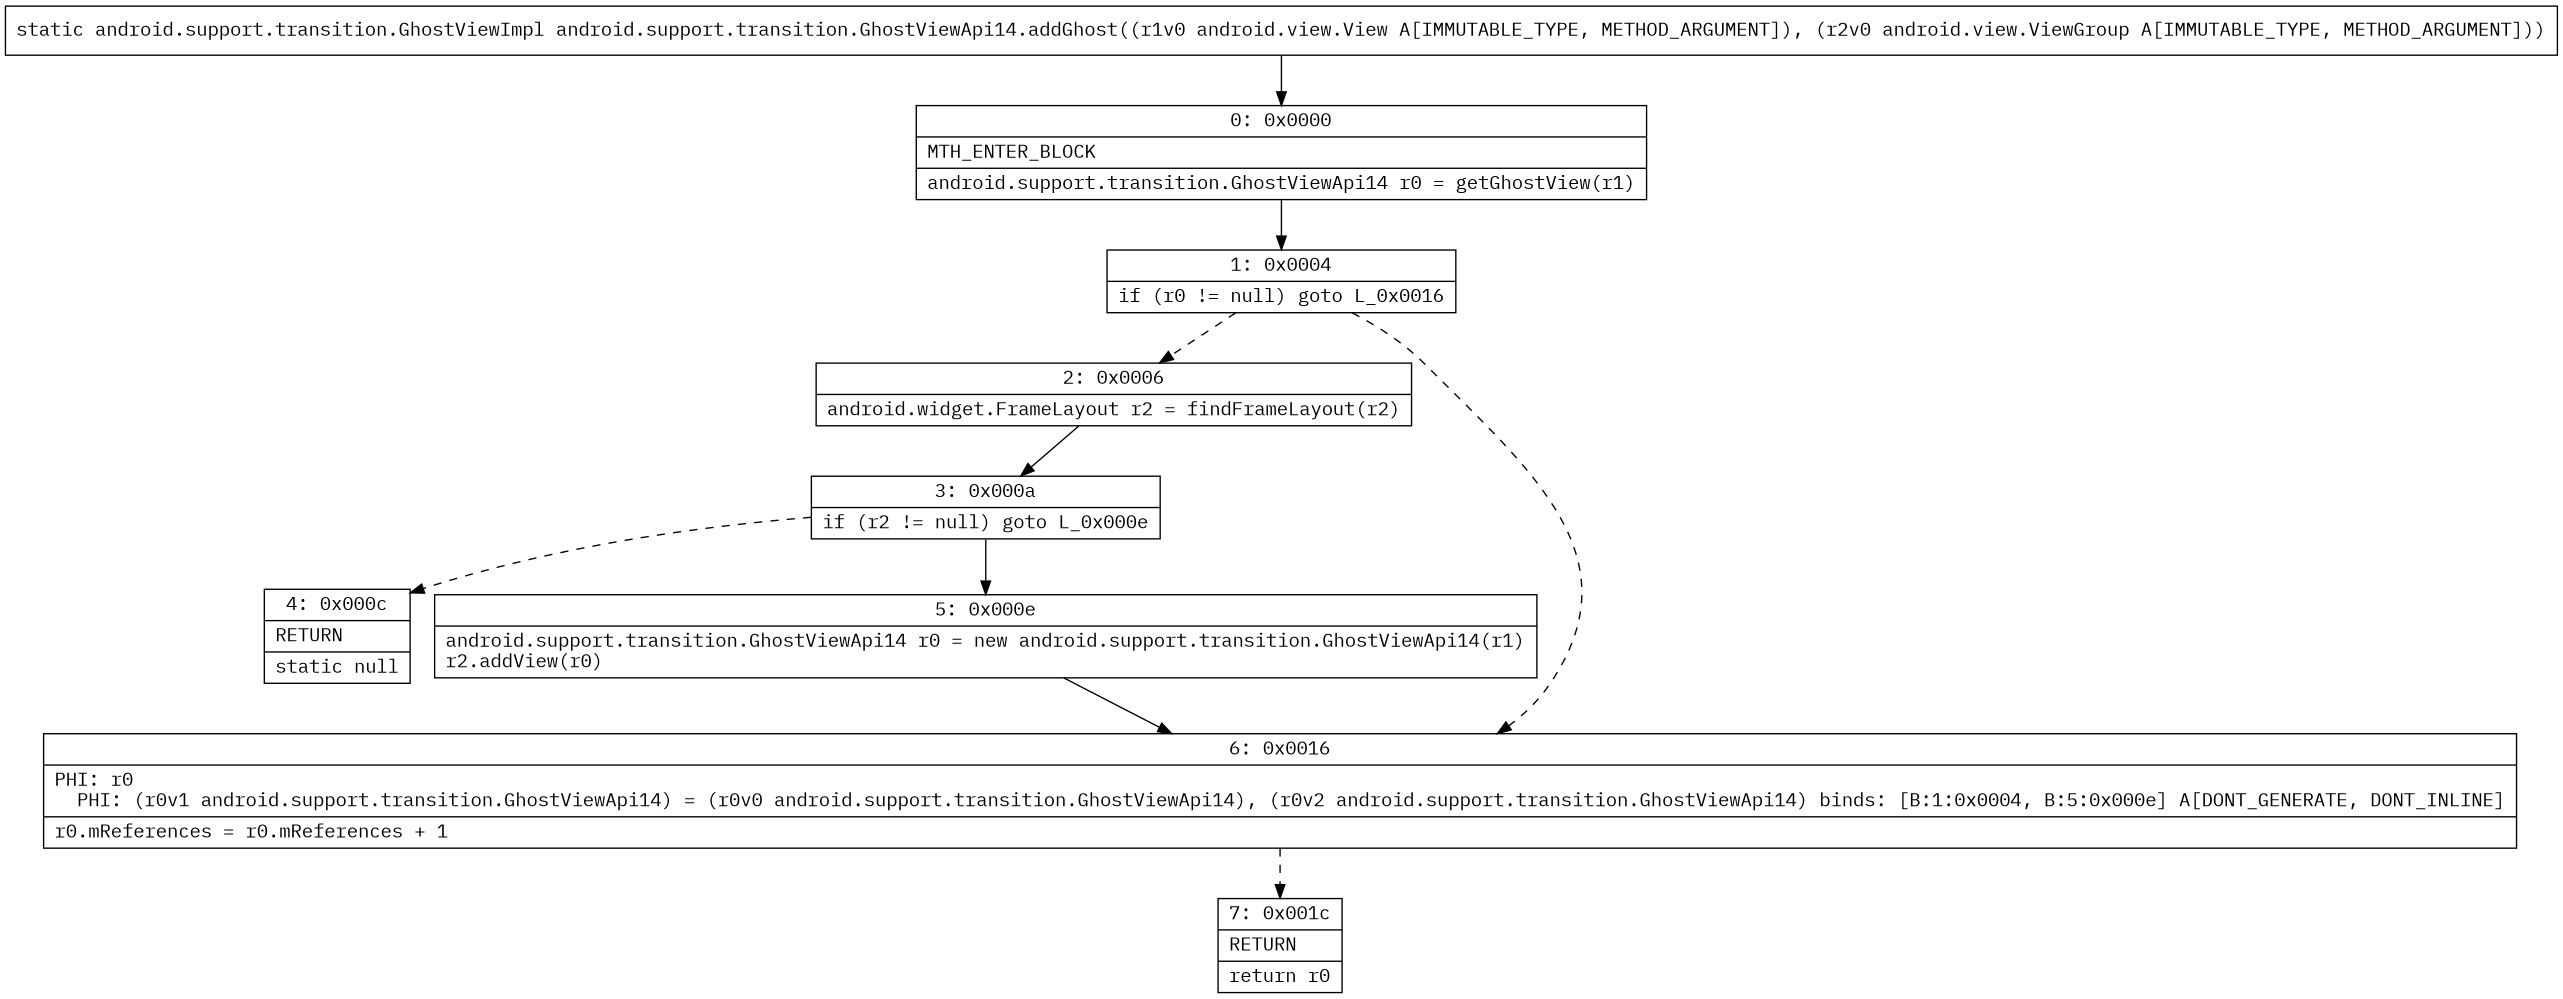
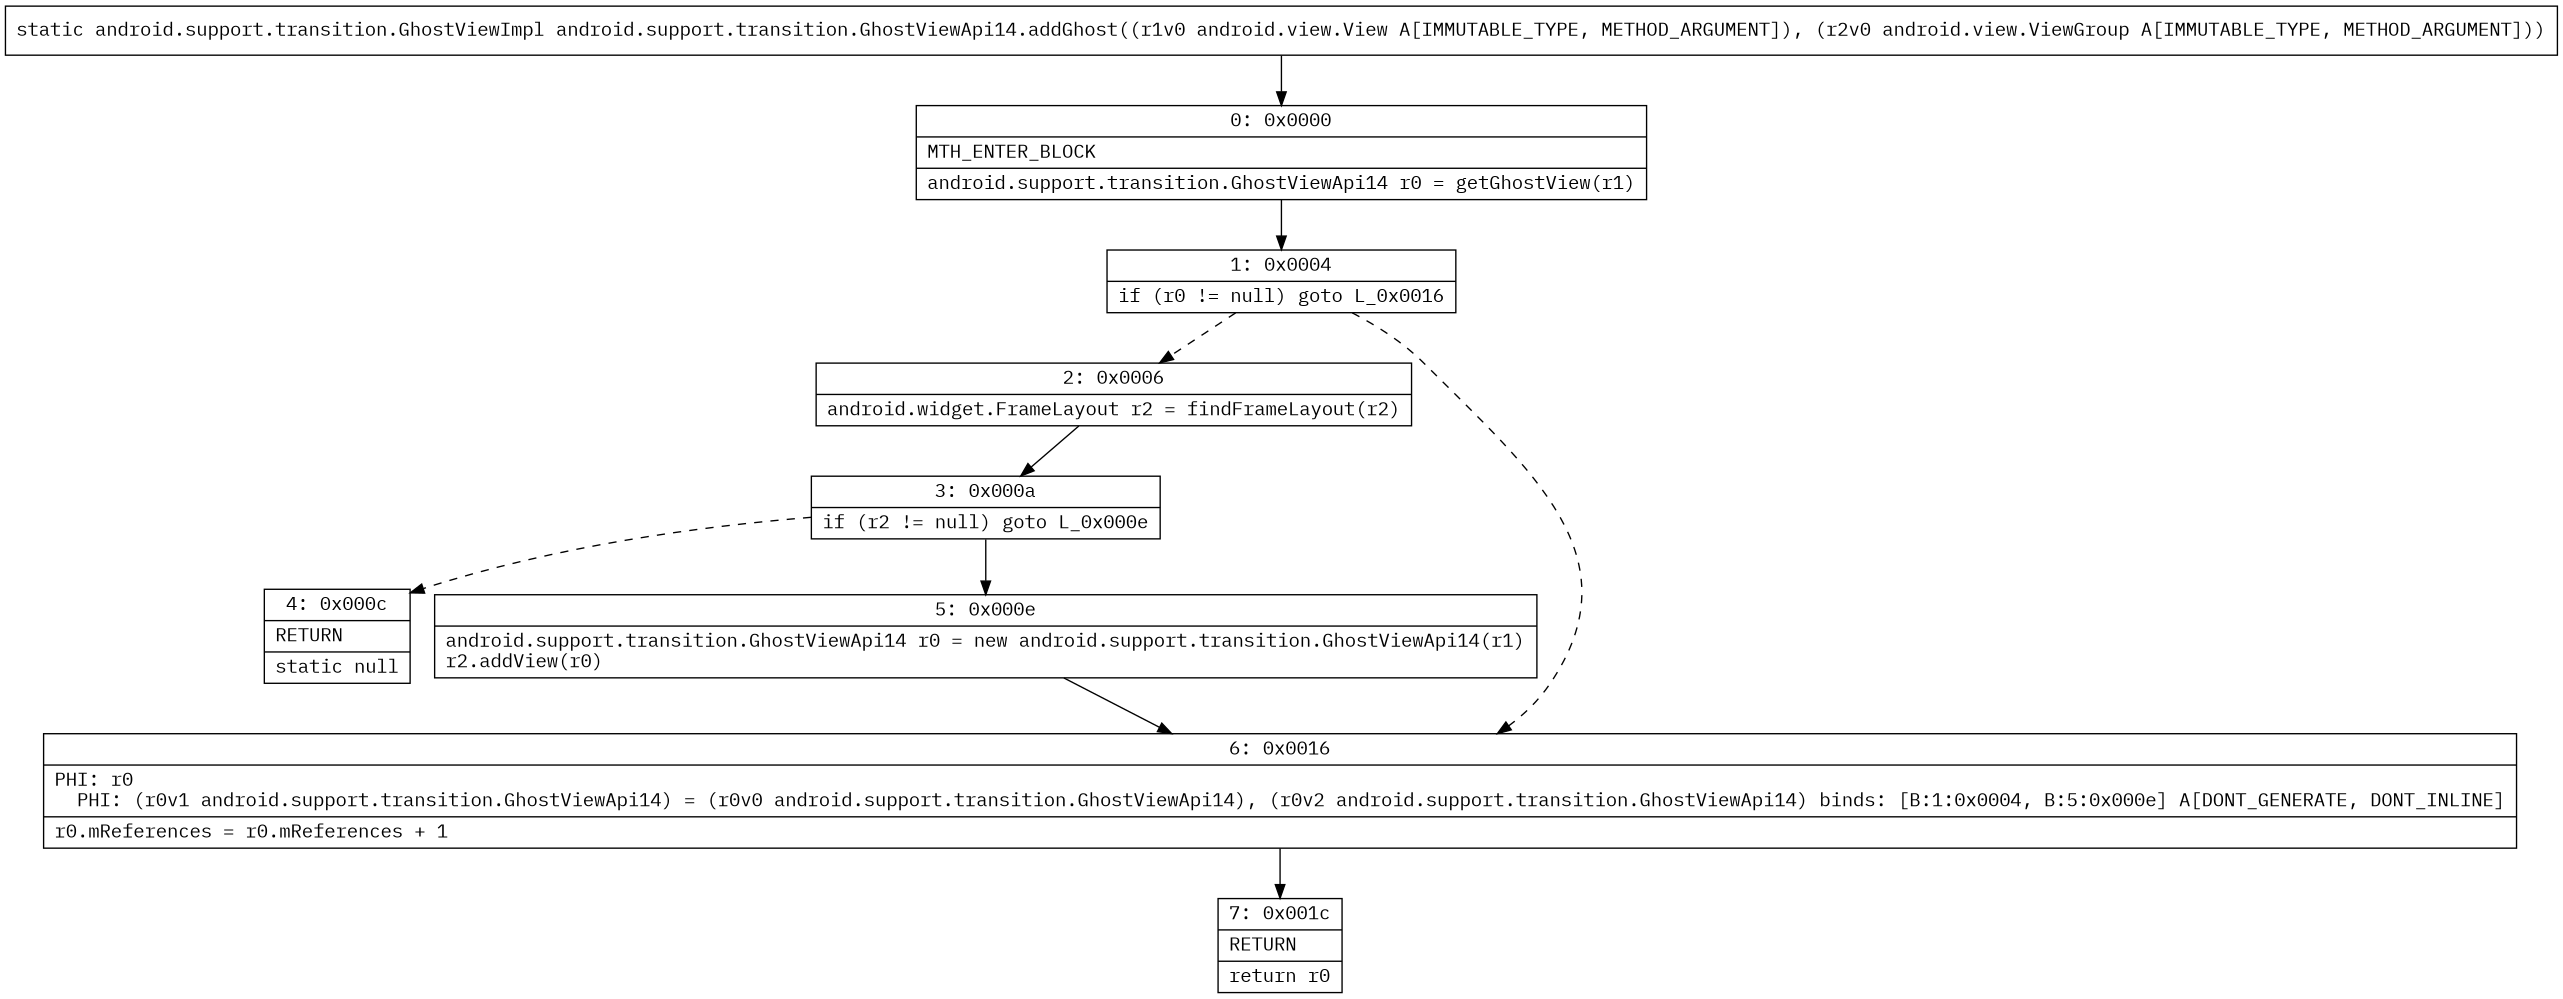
(1280, 867) -> (1280, 867)
